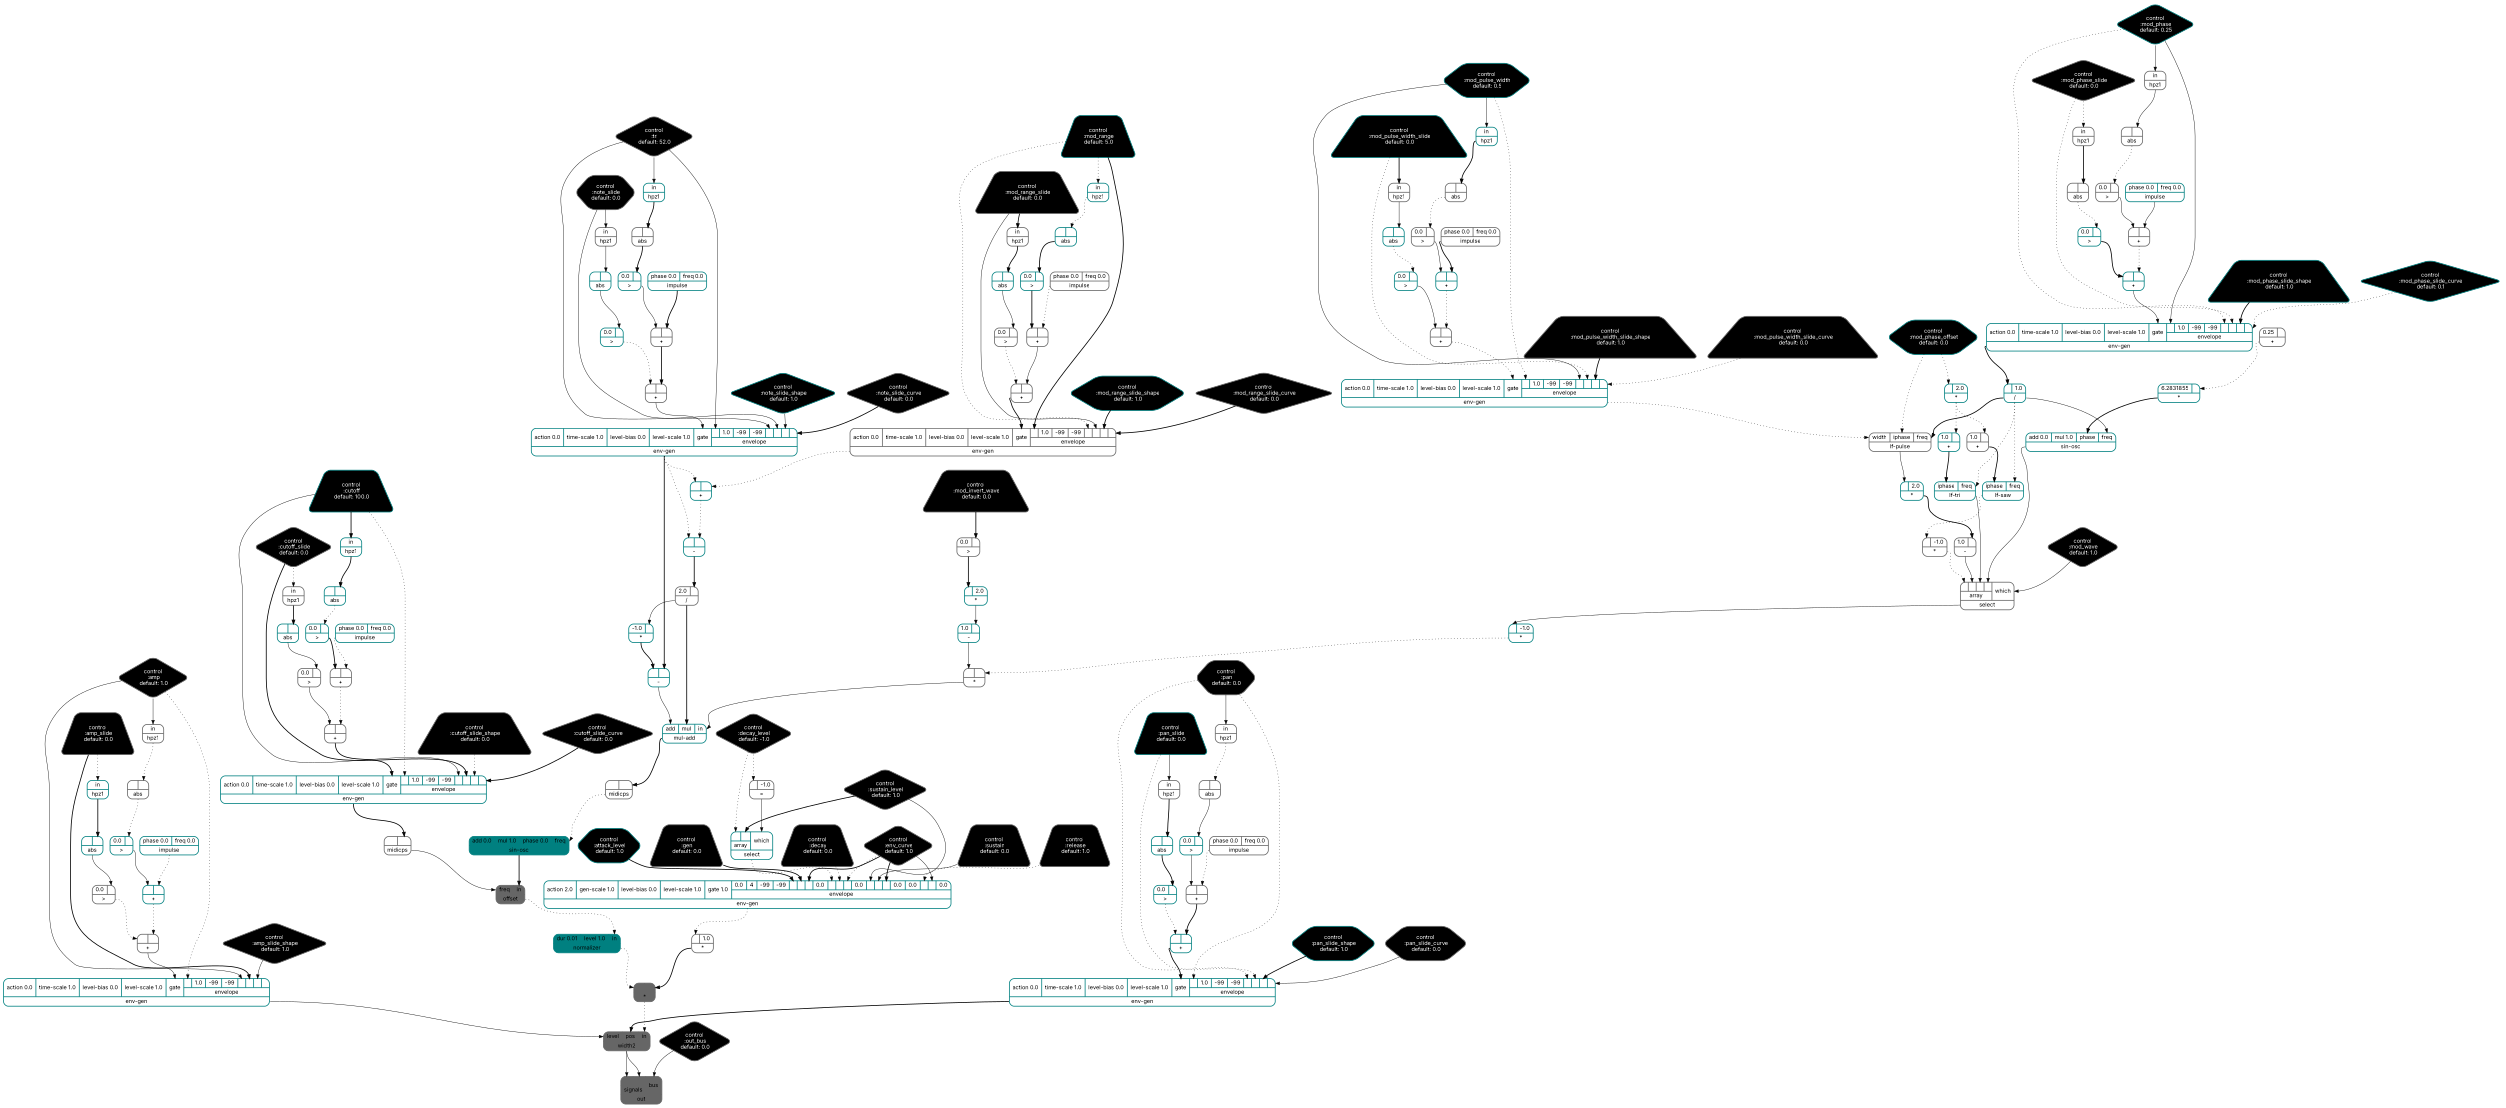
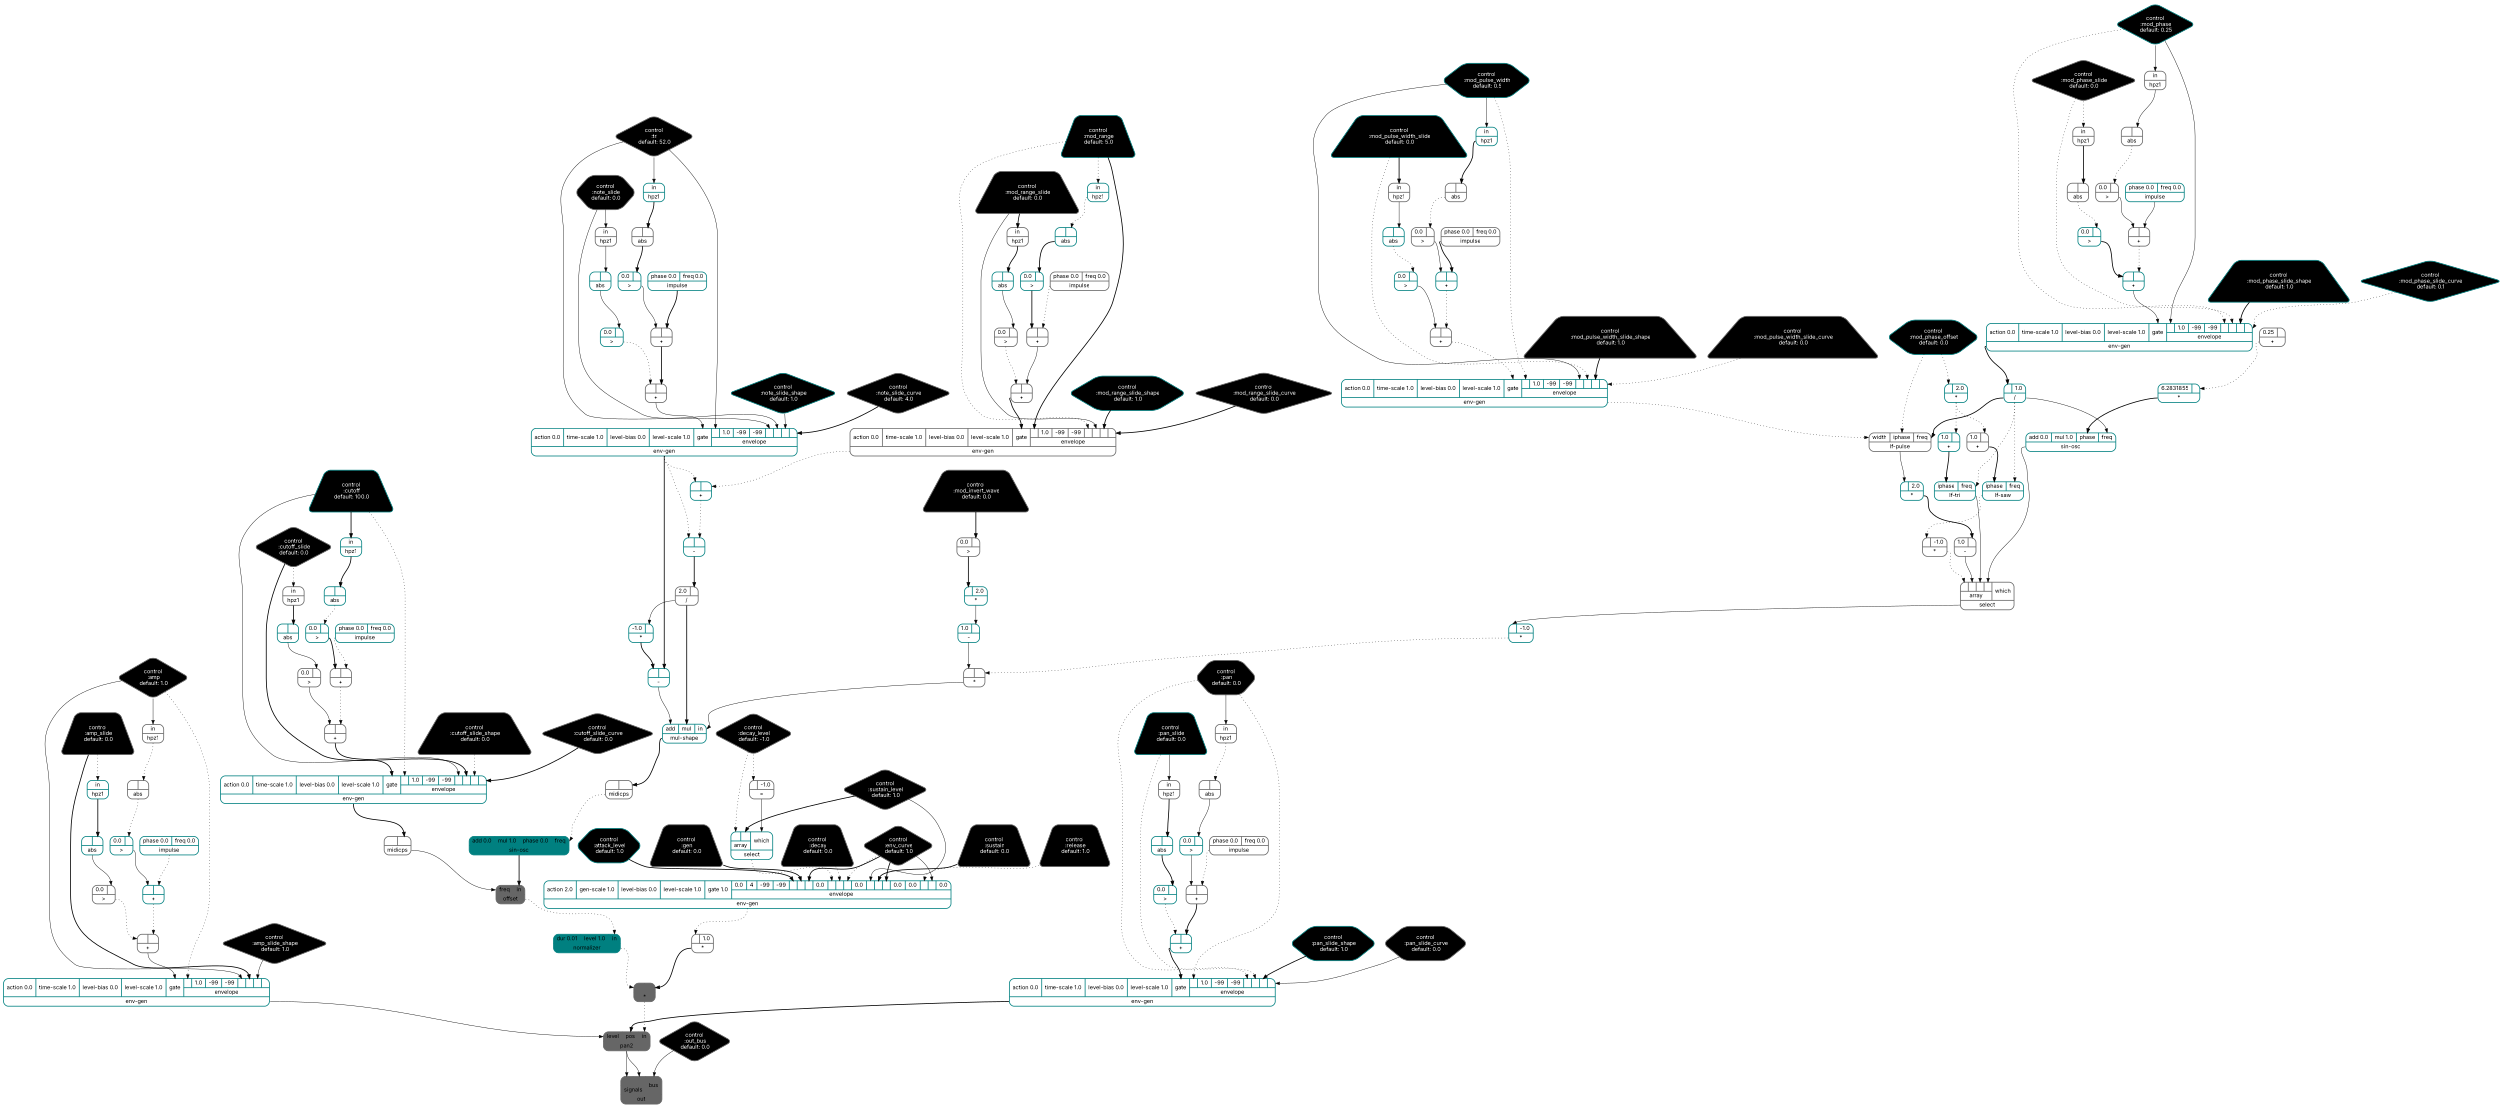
(898, 393) -> (898, 393)
(2083, 547) -> none
(684, 738) -> (684, 738)
(918, 869) -> (918, 869)
(627, 1046) -> (627, 1046)
